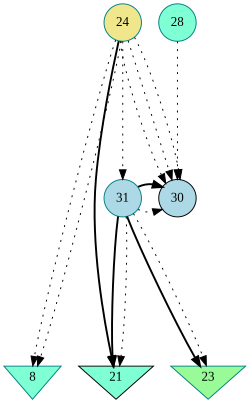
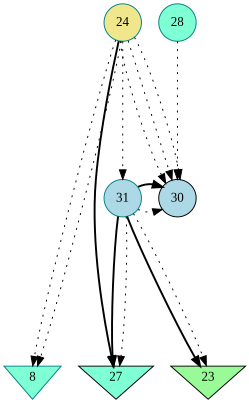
(116, 377) -> (116, 377)
(208, 377) -> (208, 377)
